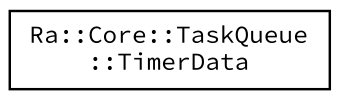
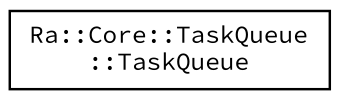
(170, 50) -> (170, 50)
